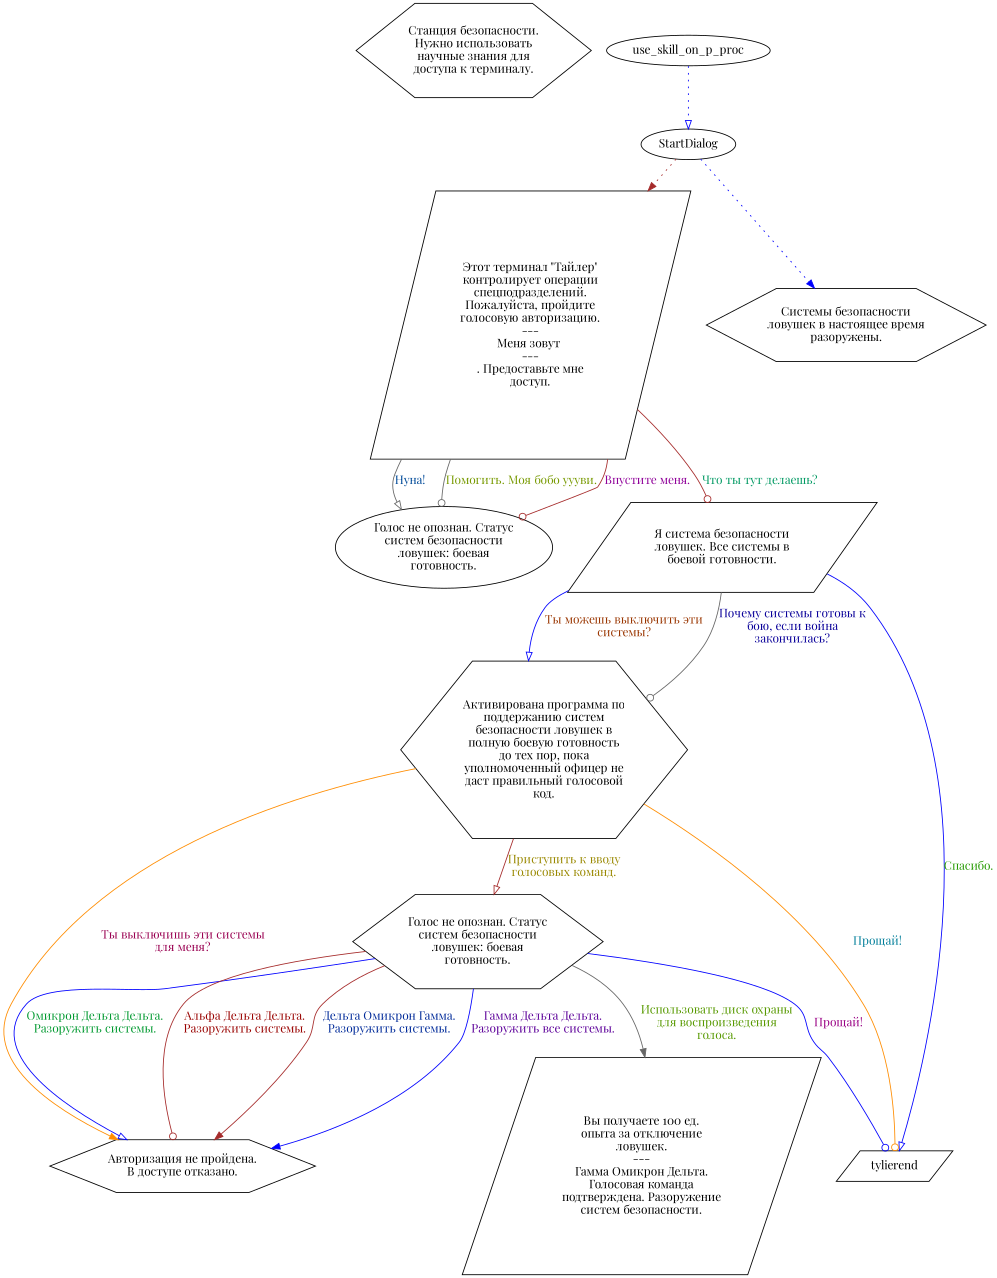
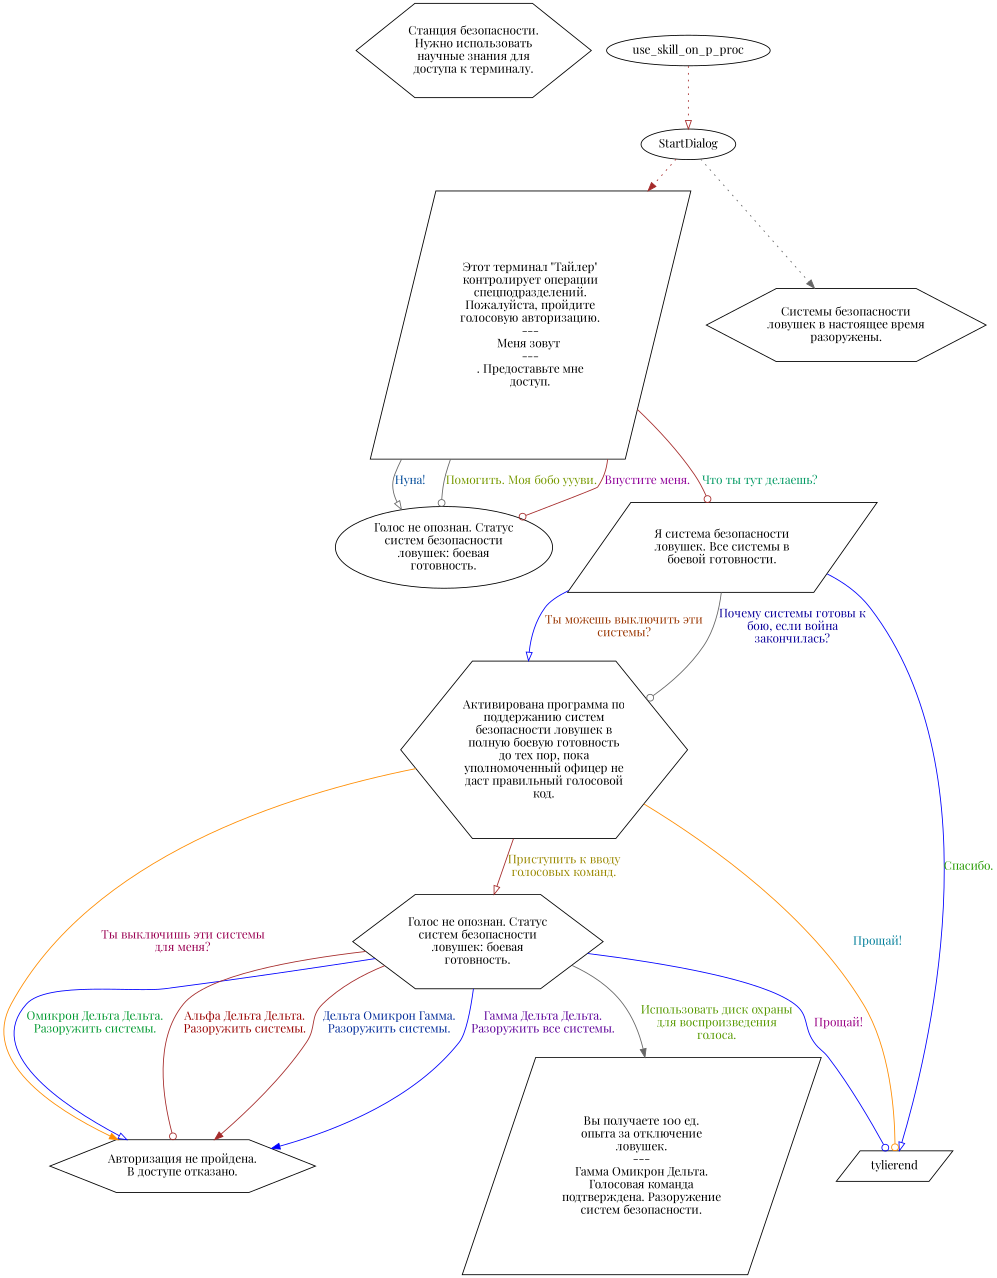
(688, 93) -> (688, 93)
(755, 220) -> (755, 220)
